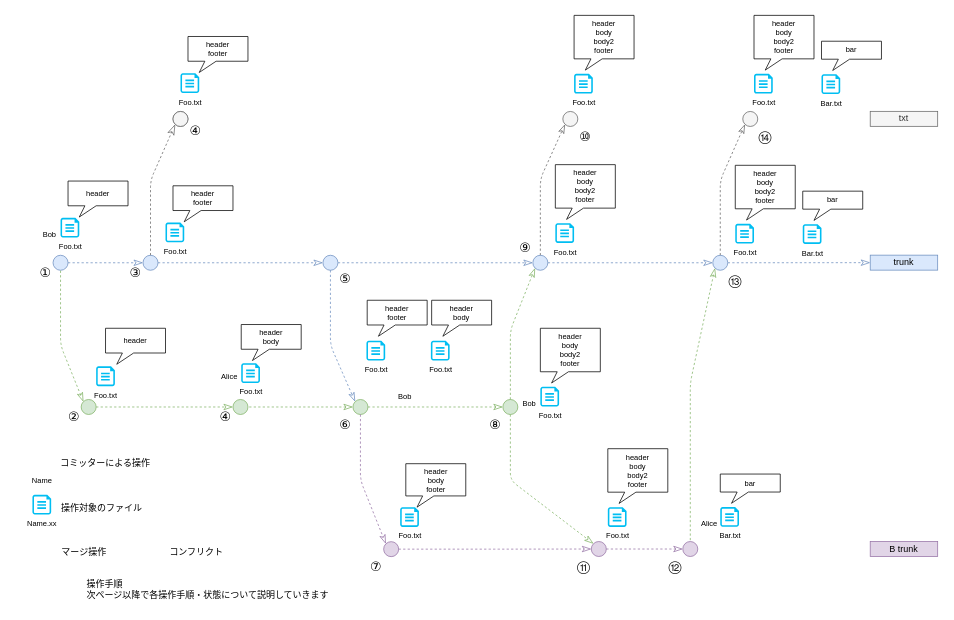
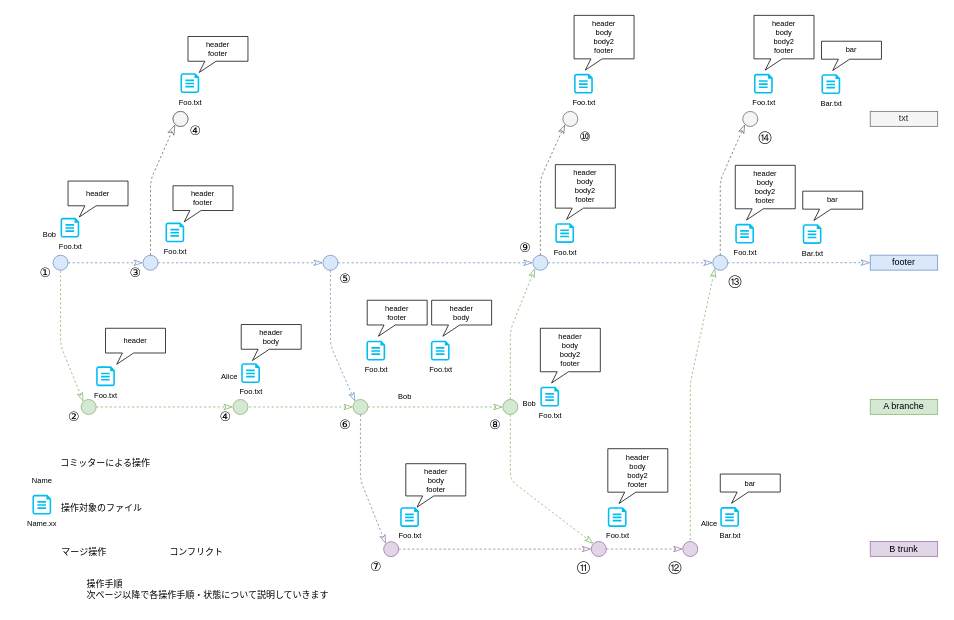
(904, 263) -> (904, 263)
none -> (904, 407)
